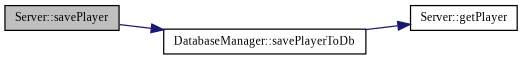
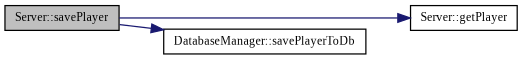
(381, 28) -> (258, 18)
